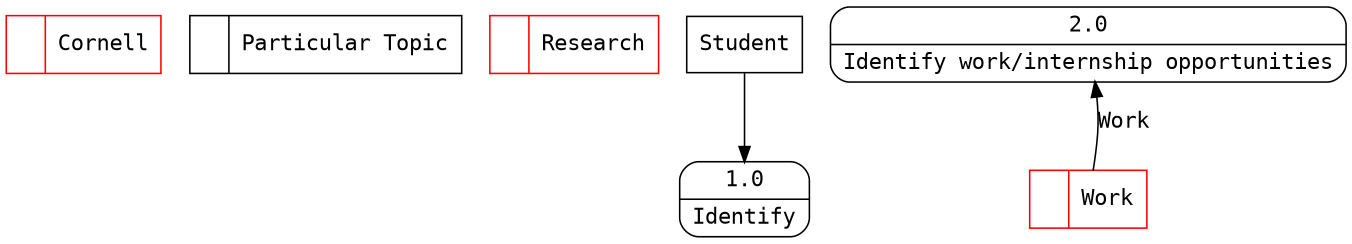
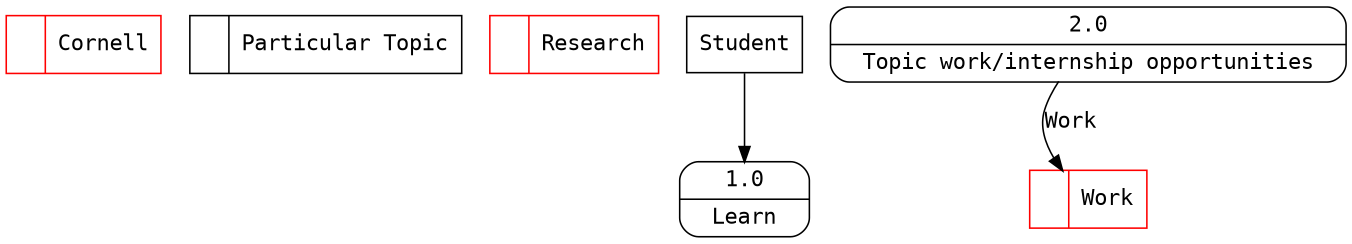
(1088, 62) -> (1088, 62)
(1098, 134) -> (1043, 119)
(745, 217) -> (745, 217)
